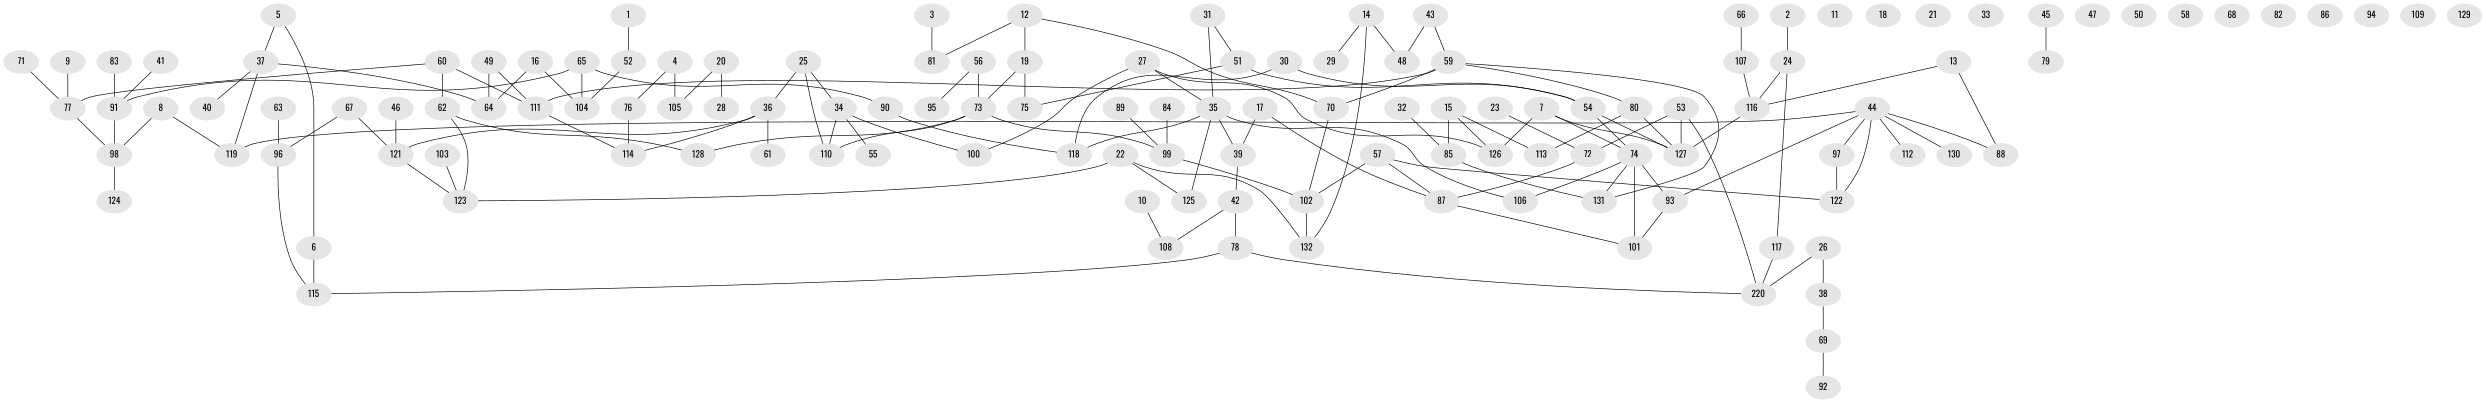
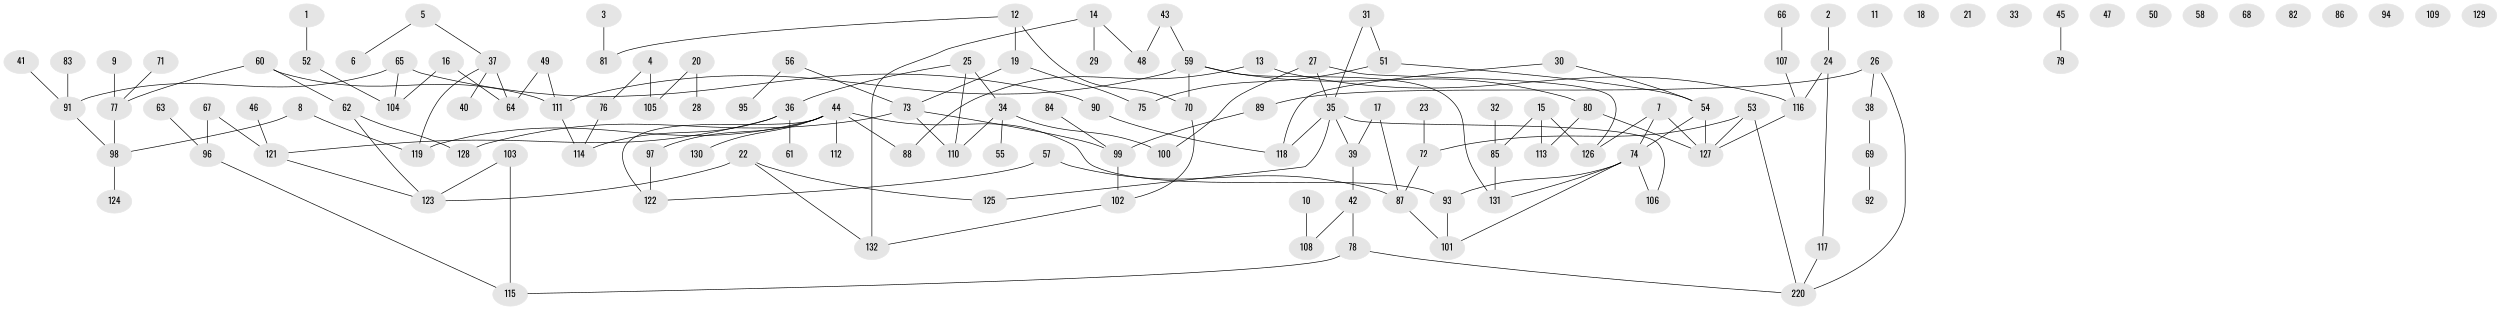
none -> (1569, 90)
(1337, 181) -> none
(314, 271) -> (510, 225)
